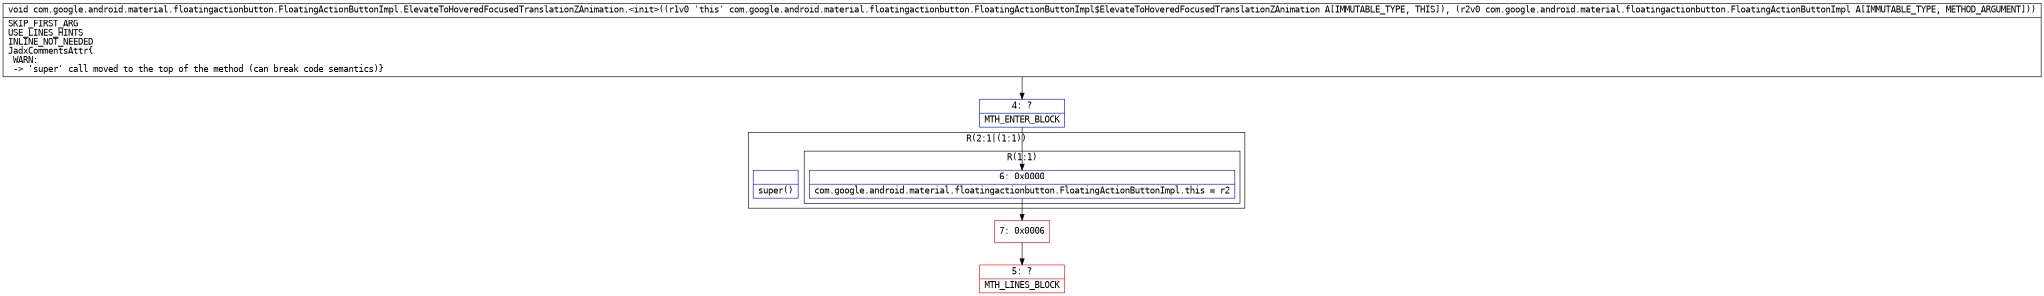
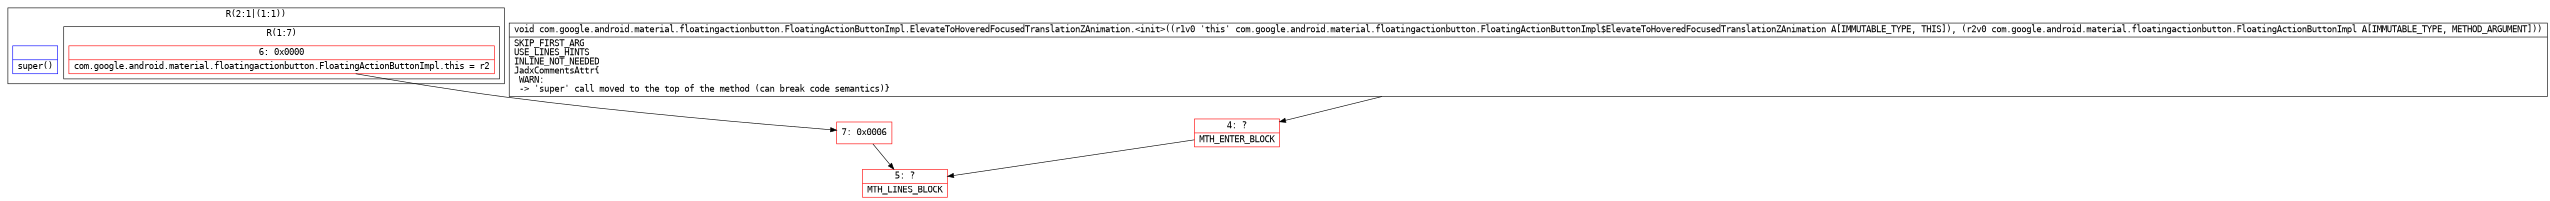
(1022, 113) -> (1237, 133)
(1022, 146) -> (1074, 158)
(1022, 158) -> (282, 34)
(1022, 184) -> (282, 60)
